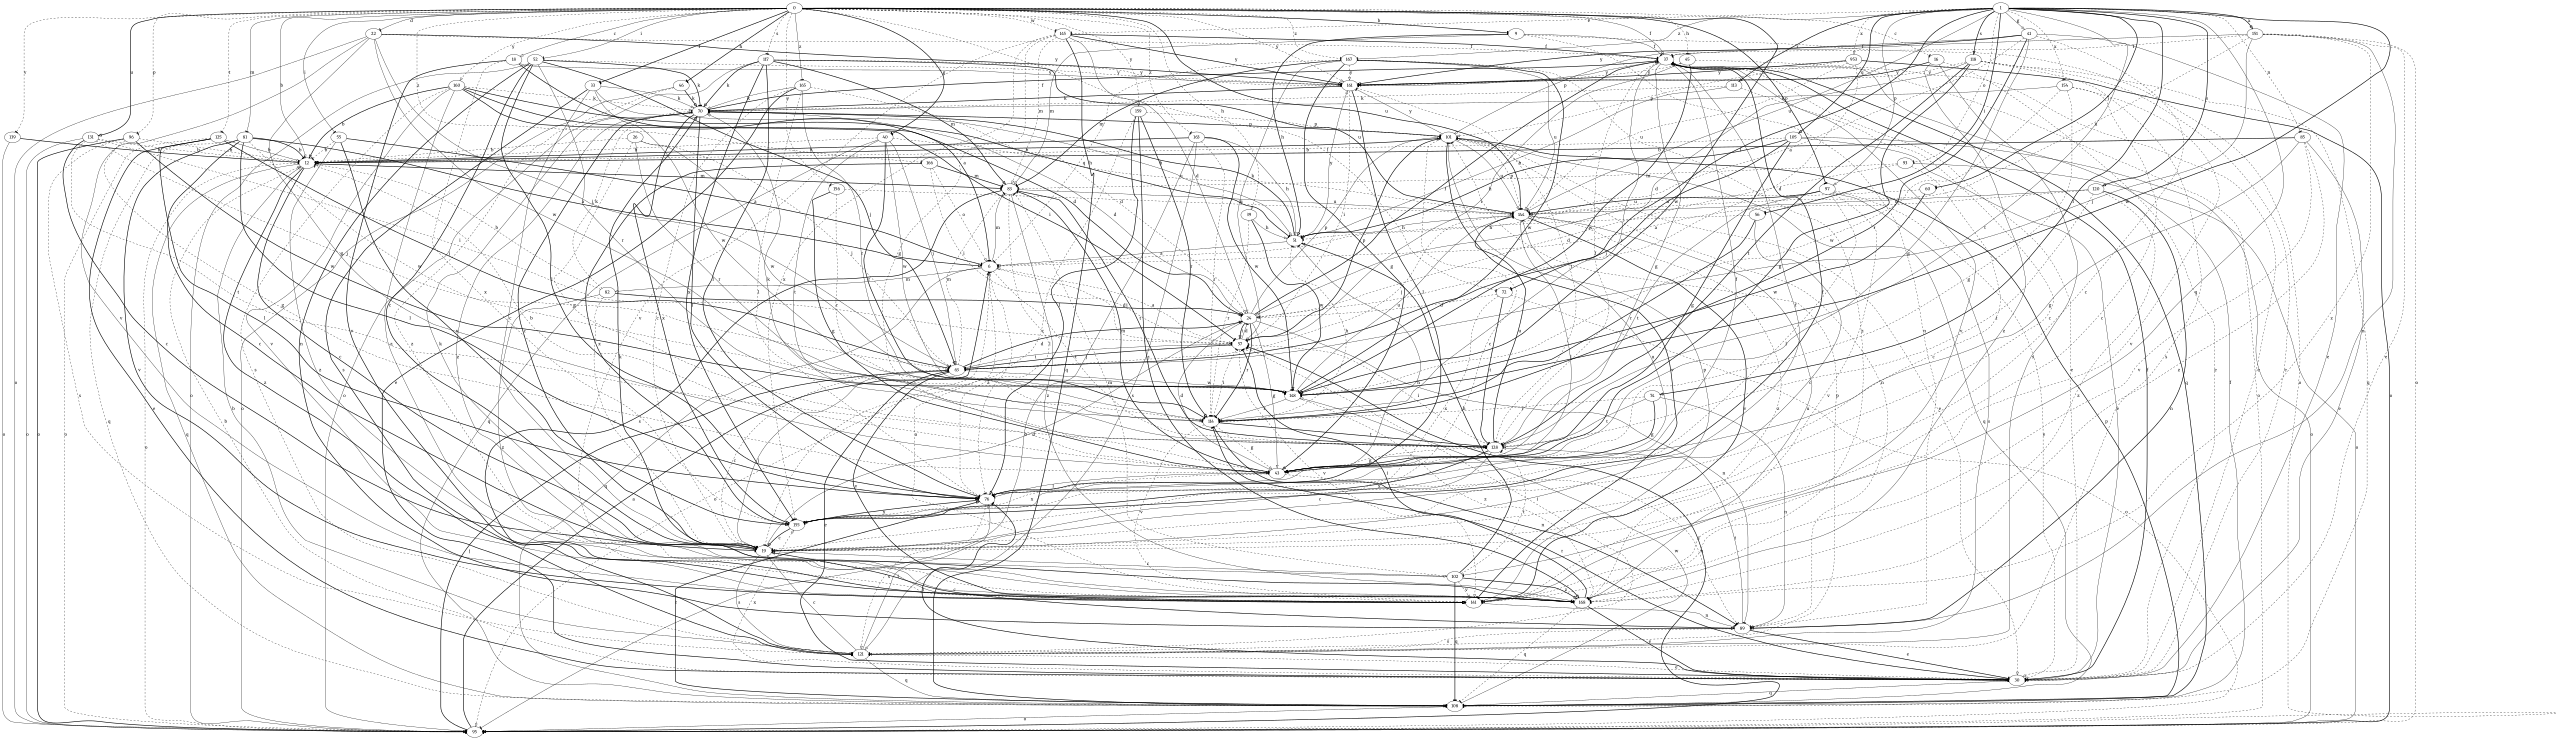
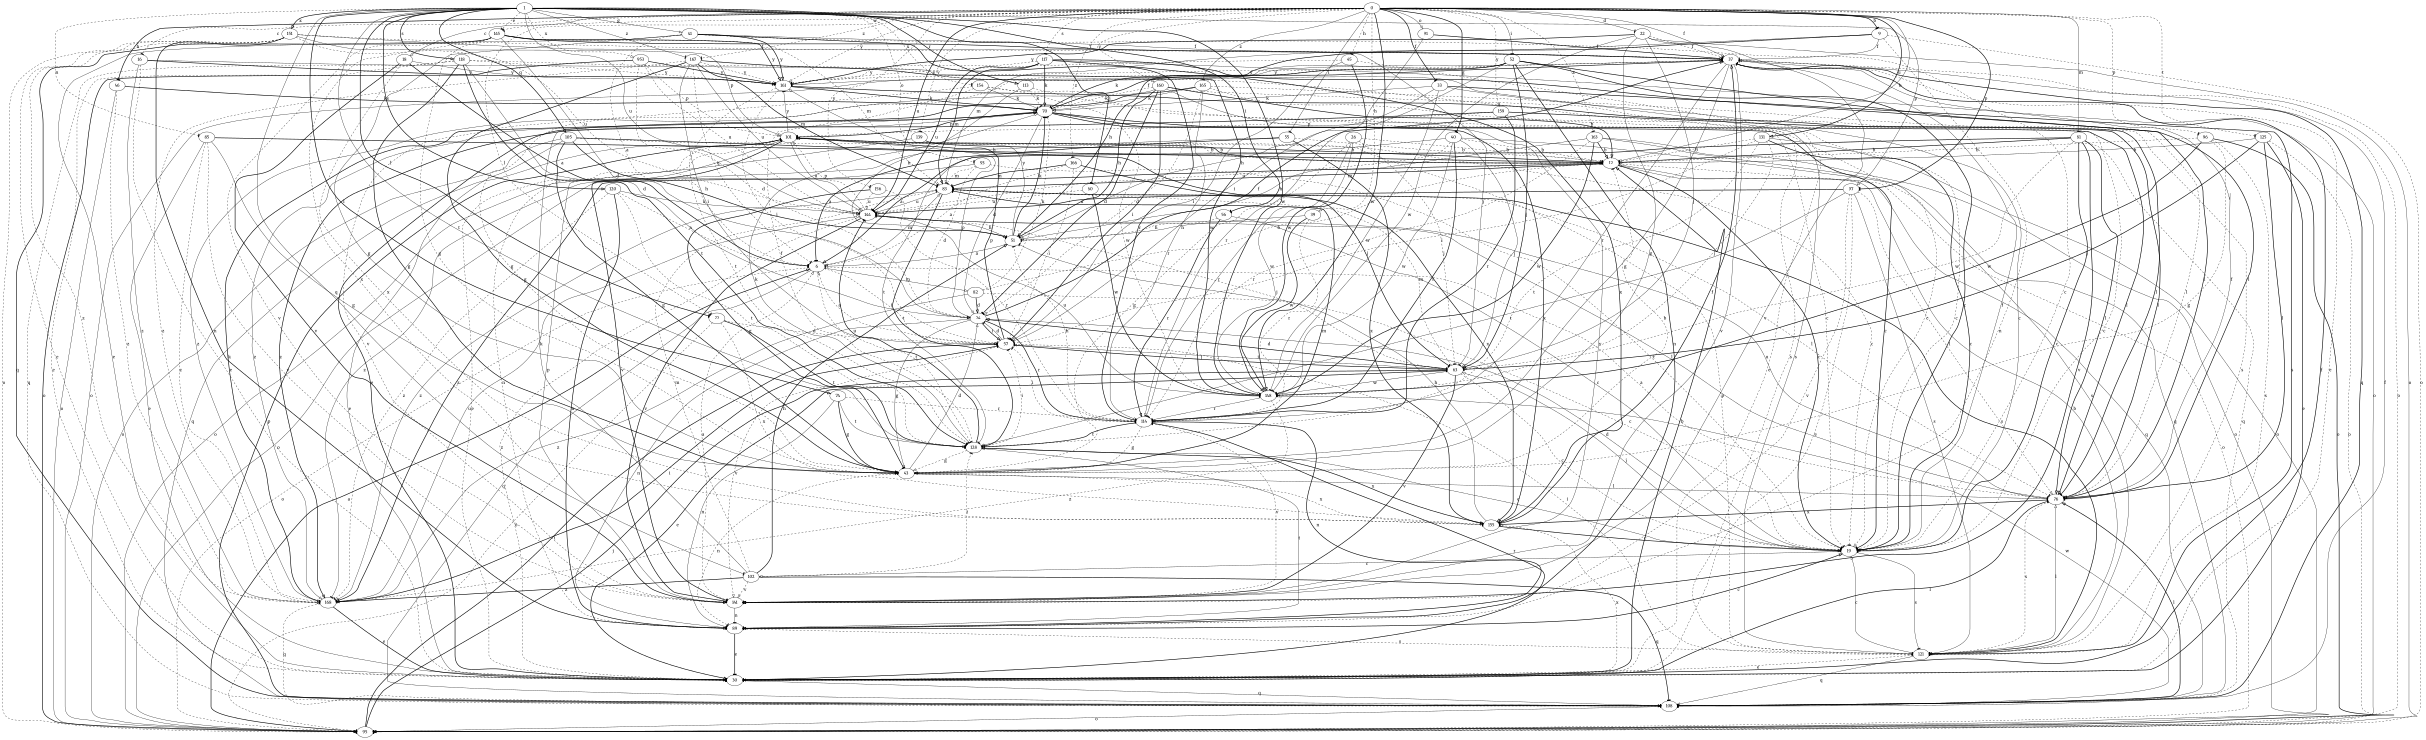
none -> (1426, 34)
(964, 215) -> (951, 215)
(1385, 310) -> (846, 336)
(1777, 358) -> (503, 438)
(2289, 430) -> (280, 403)
(676, 603) -> (2174, 603)
(631, 662) -> (1631, 660)
